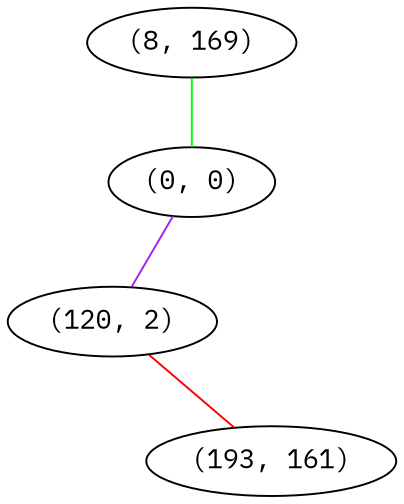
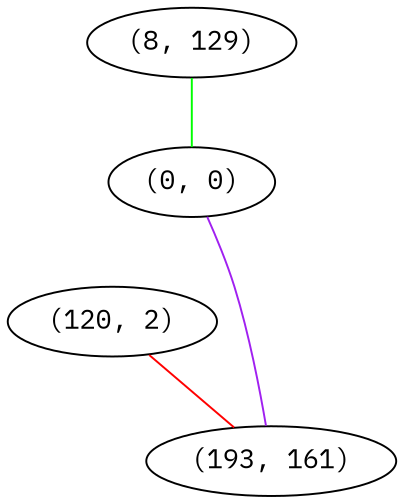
(192, 43) -> (192, 43)
(152, 252) -> (244, 319)
